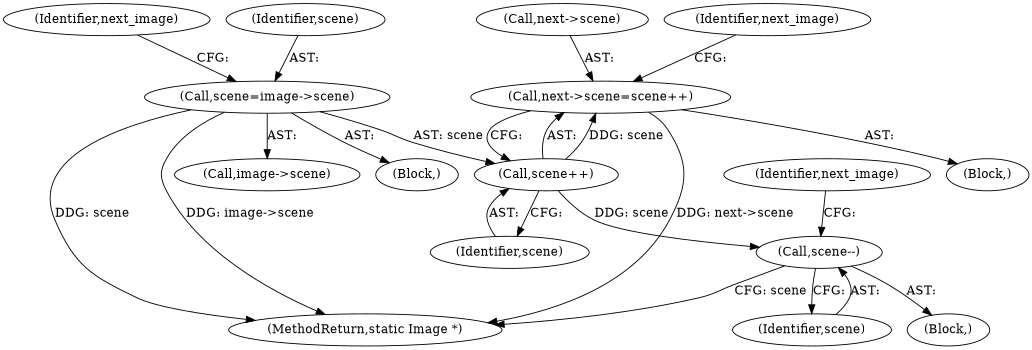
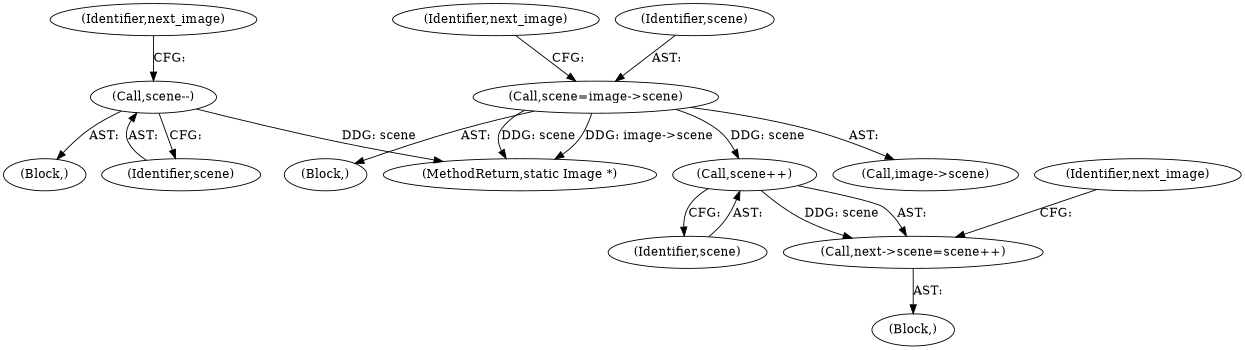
(562, 20) -> none
(494, 126) -> none
(449, 136) -> (768, 136)
(648, 234) -> none
(644, 254) -> none
(771, 291) -> (379, 136)
